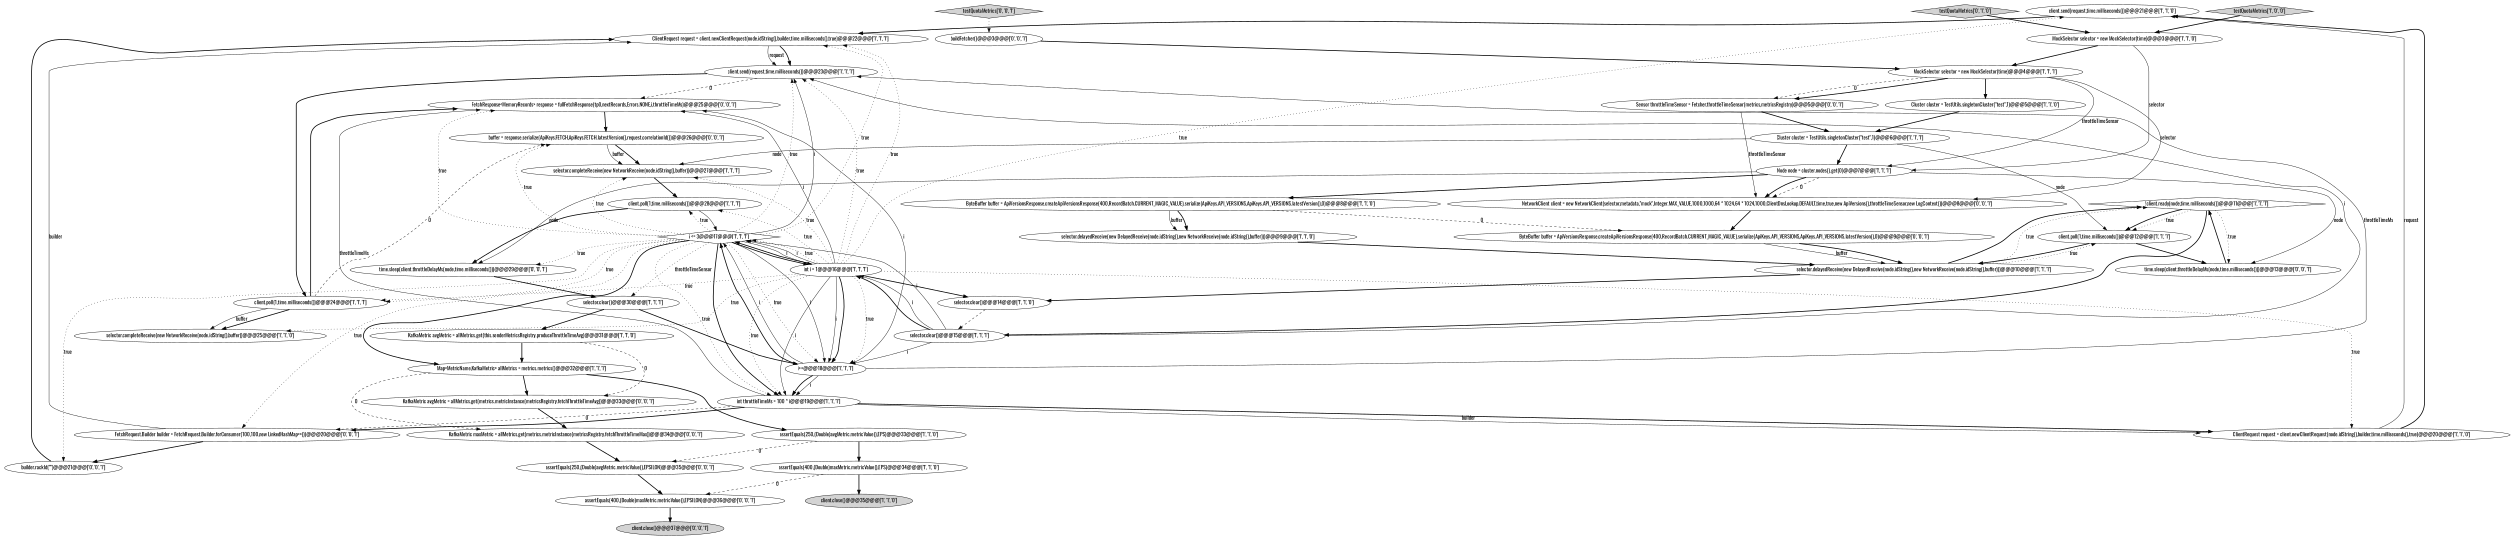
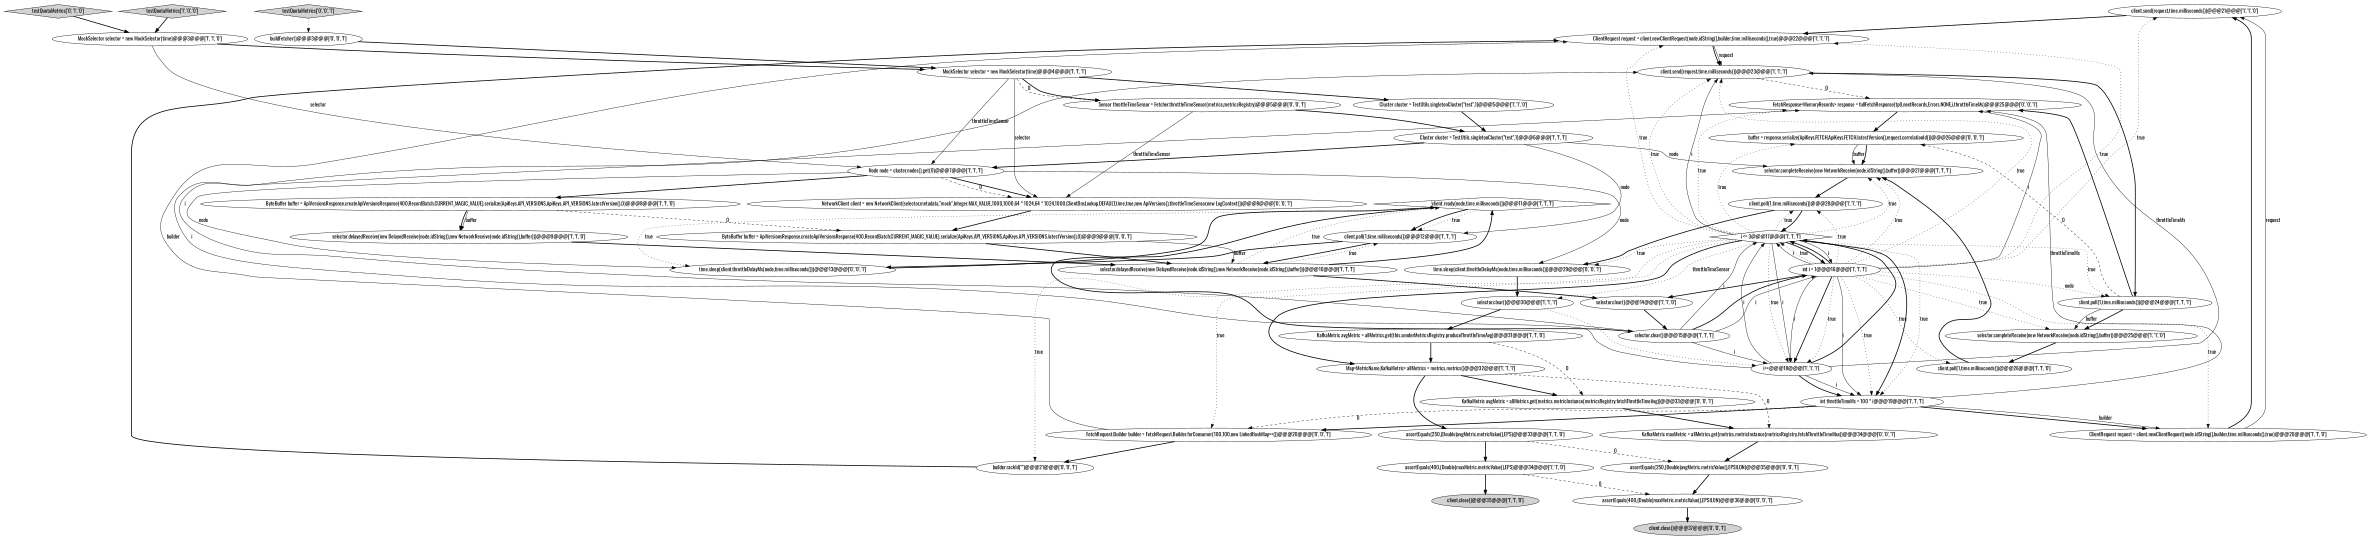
(708, 218) -> (1795, 221)
(689, 286) -> (2070, 286)
(973, 318) -> (1654, 318)
(716, 339) -> (1644, 351)
none -> (1994, 369)
